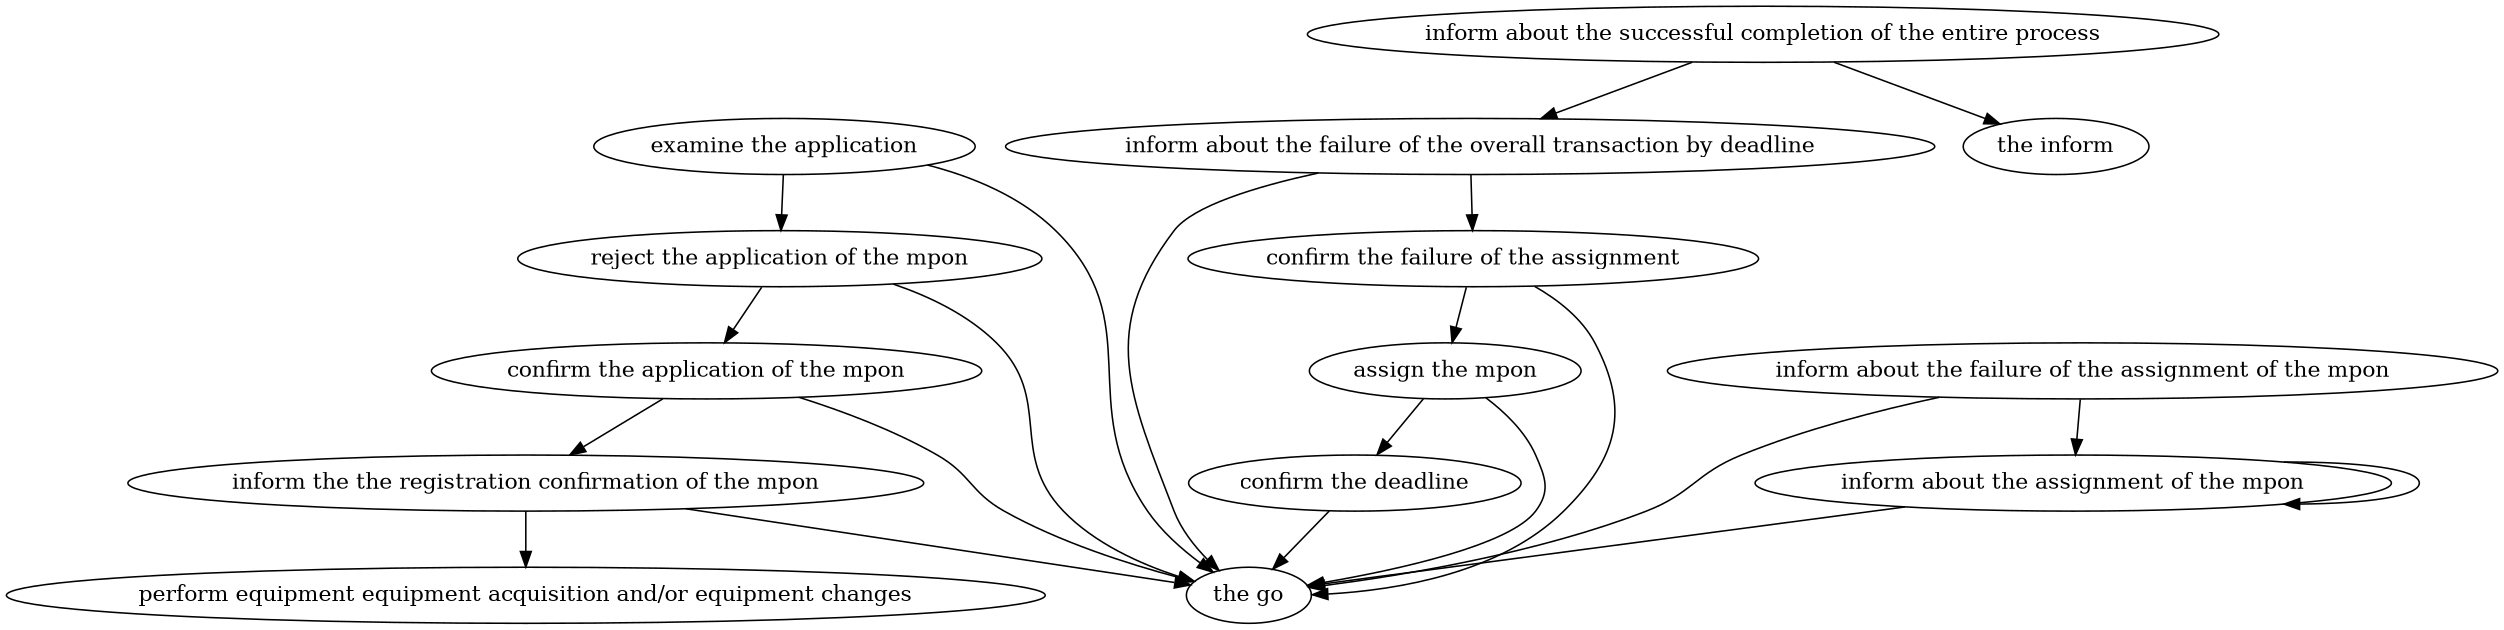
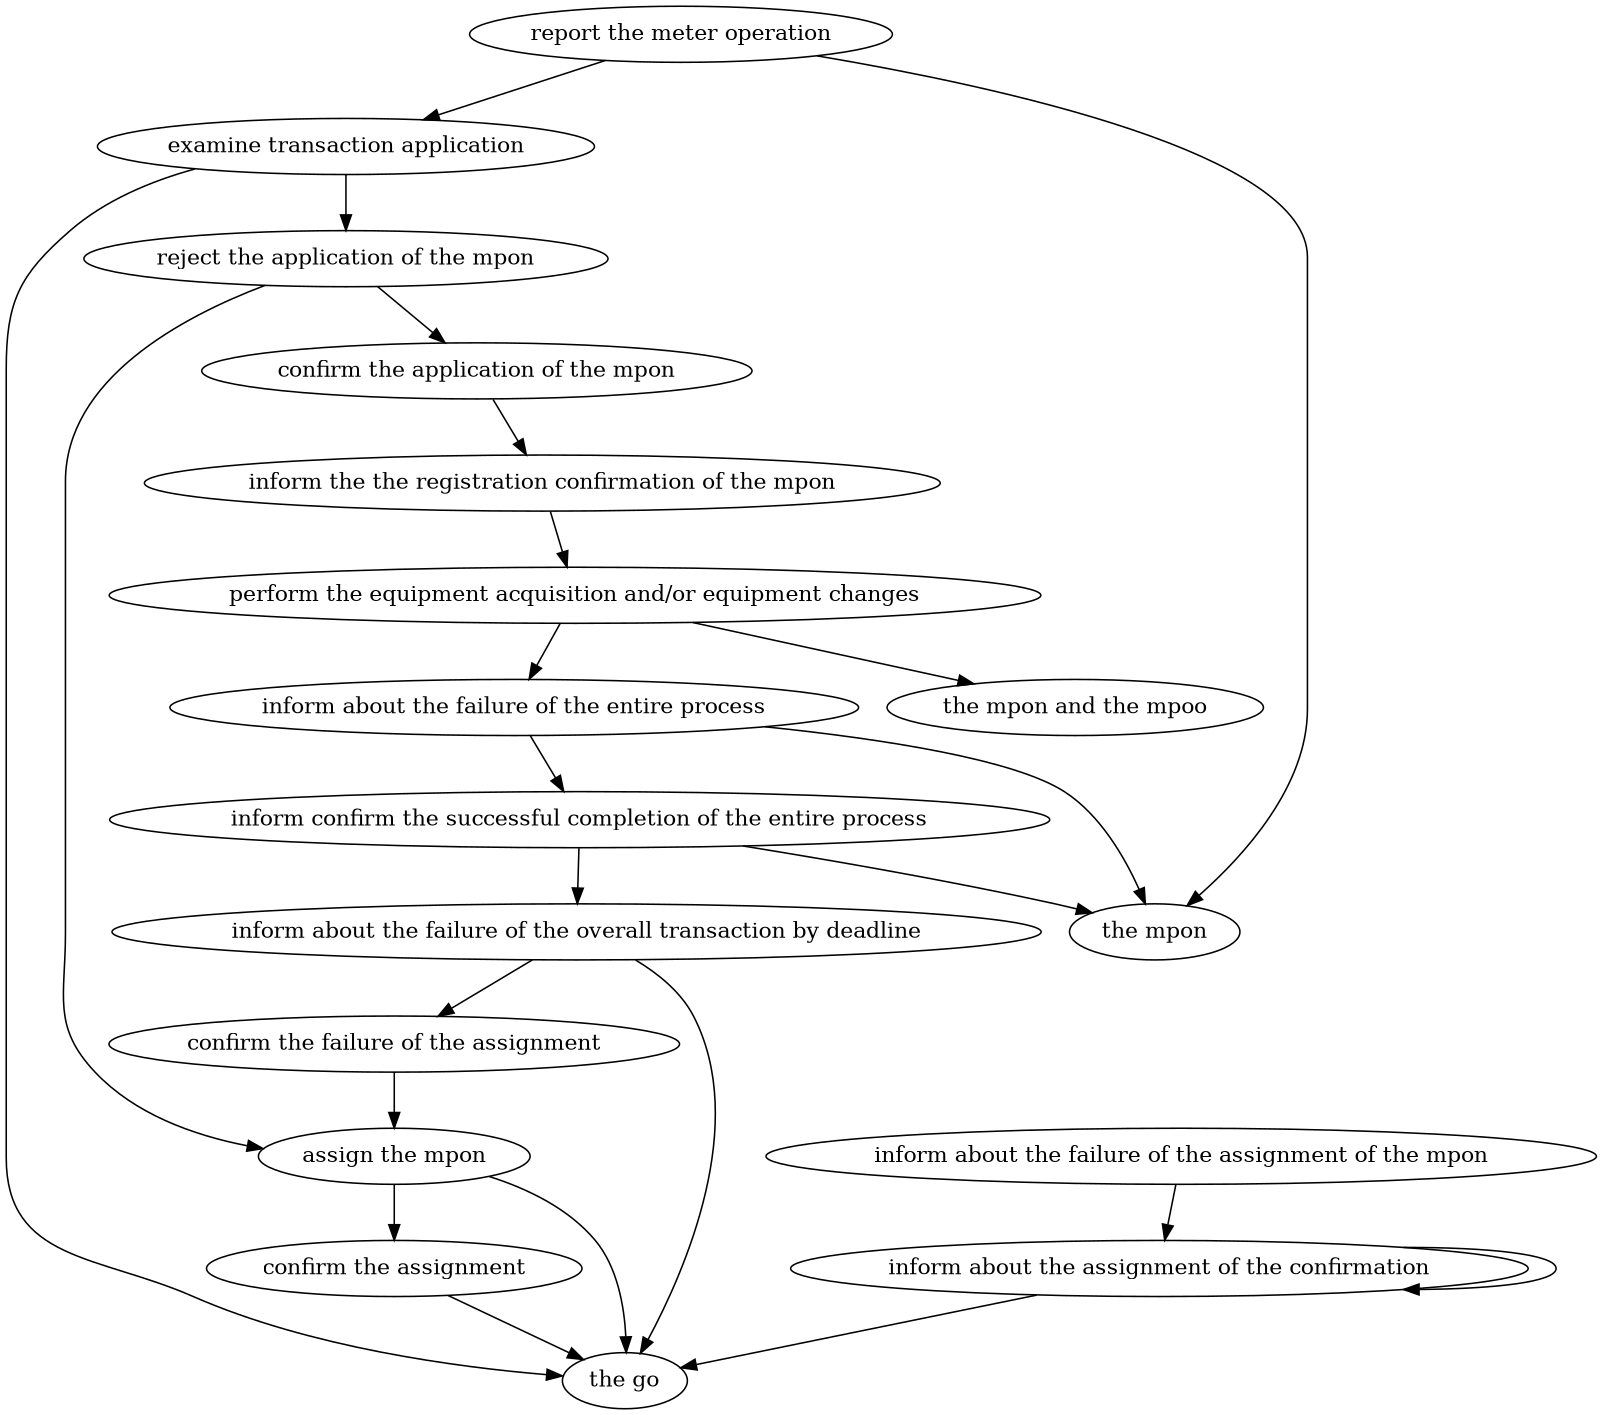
none -> (681, 34)
(1763, 34) -> (580, 820)
(784, 146) -> (346, 146)
(2056, 146) -> (1155, 932)
(1031, 434) -> (65, 719)
(1355, 483) -> (394, 1268)
(2073, 483) -> (1159, 1268)
(983, 496) -> none
(1569, 505) -> none
(1640, 513) -> none
(930, 546) -> none
(526, 595) -> (575, 595)
none -> (514, 707)
none -> (1075, 707)
